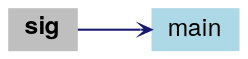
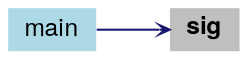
(109, 30) -> (128, 30)
